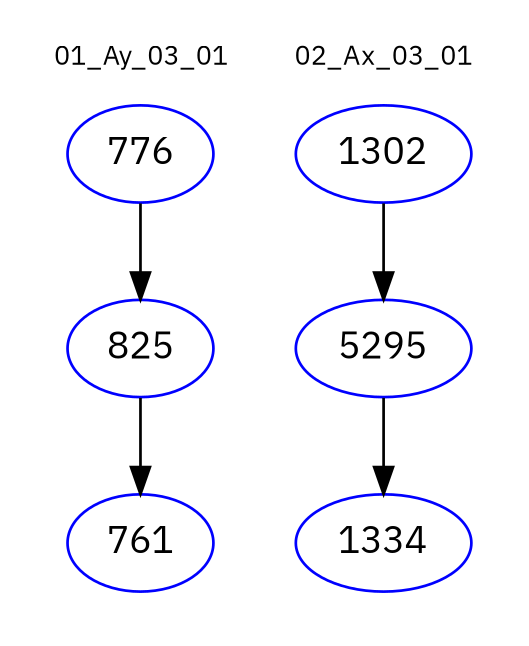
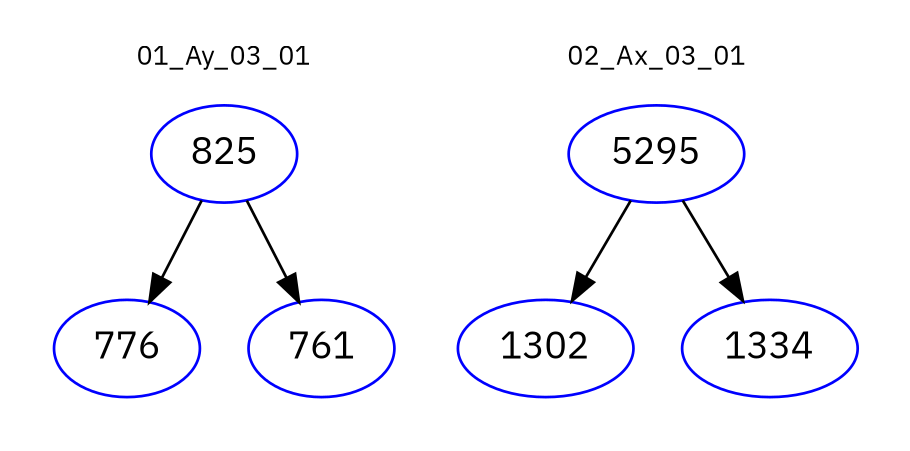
(140, 238) -> (182, 239)
(384, 238) -> (608, 239)
